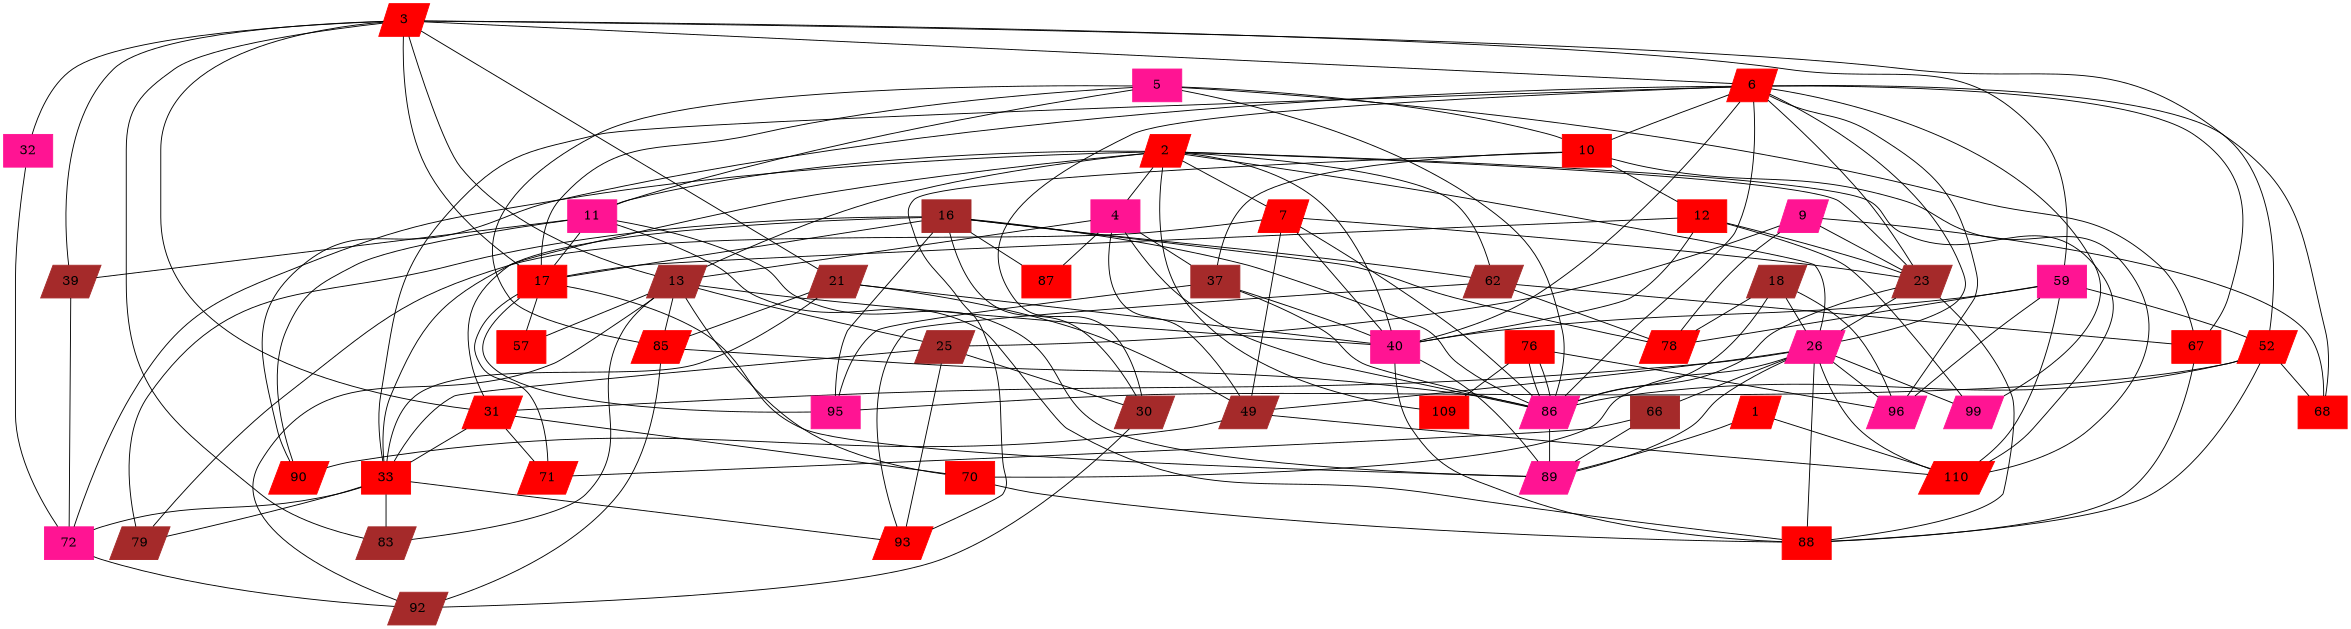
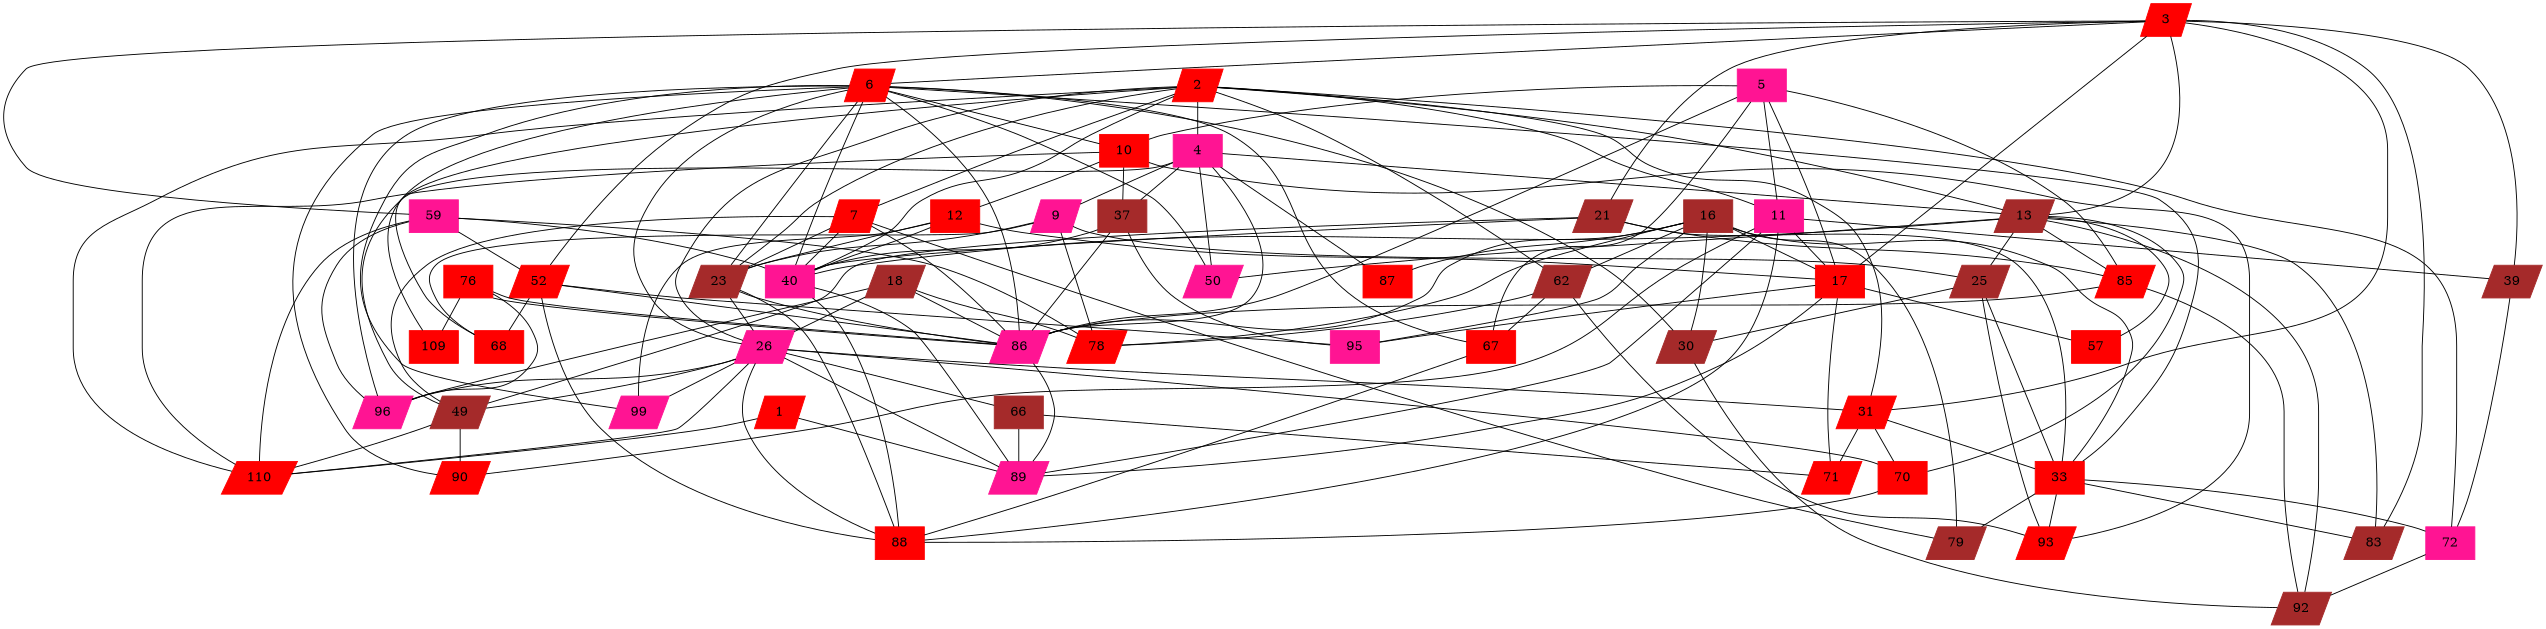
(28, 151) -> none
none -> (1133, 180)
none -> (1213, 282)
